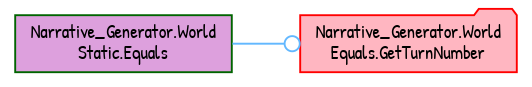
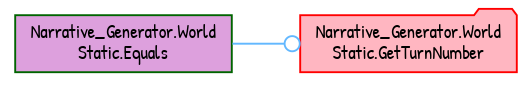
(409, 44) -> (409, 44)
